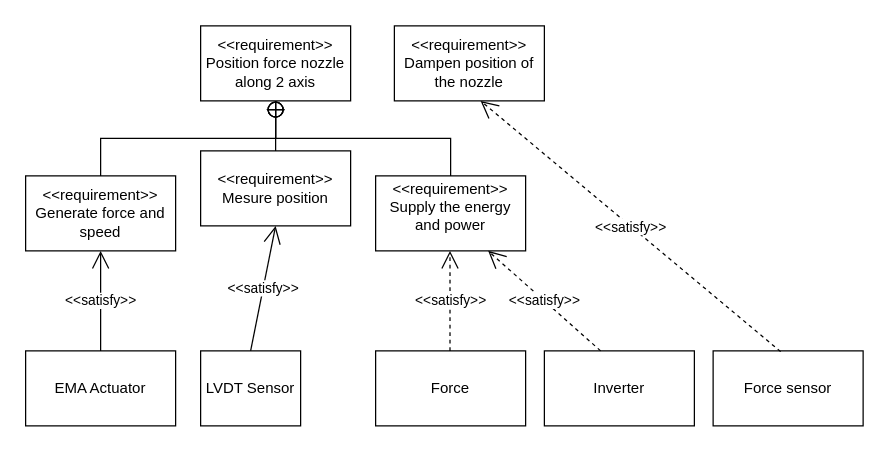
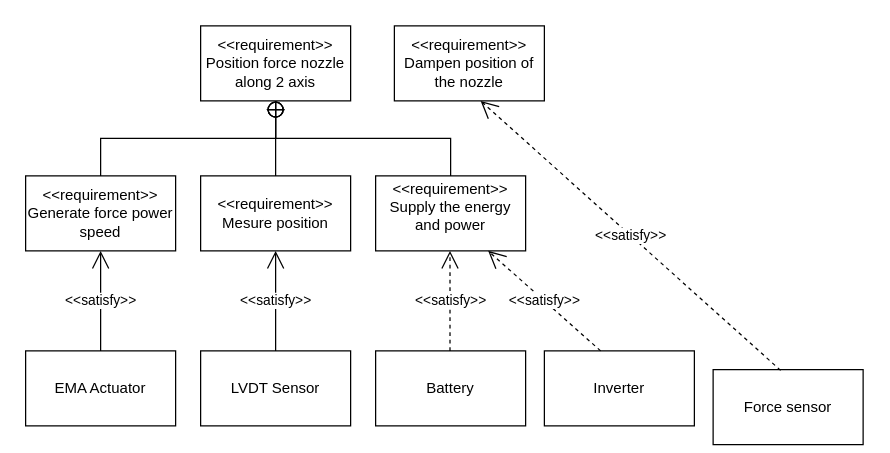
(276, 188) -> (276, 213)
(101, 213) -> (101, 213)
(251, 388) -> (276, 388)
(451, 388) -> (451, 388)
(788, 388) -> (788, 407)
